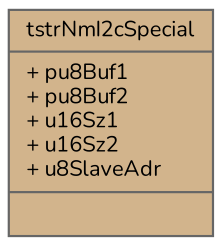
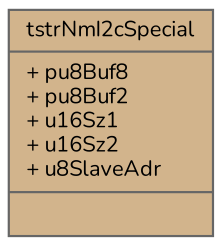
(78, 72) -> (78, 72)
